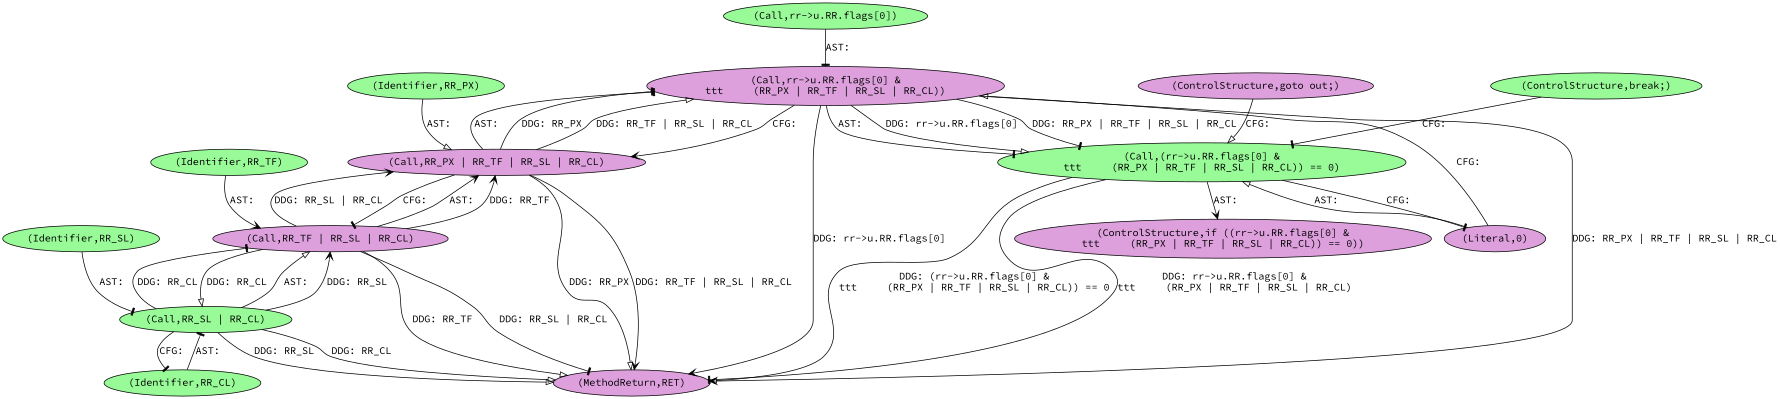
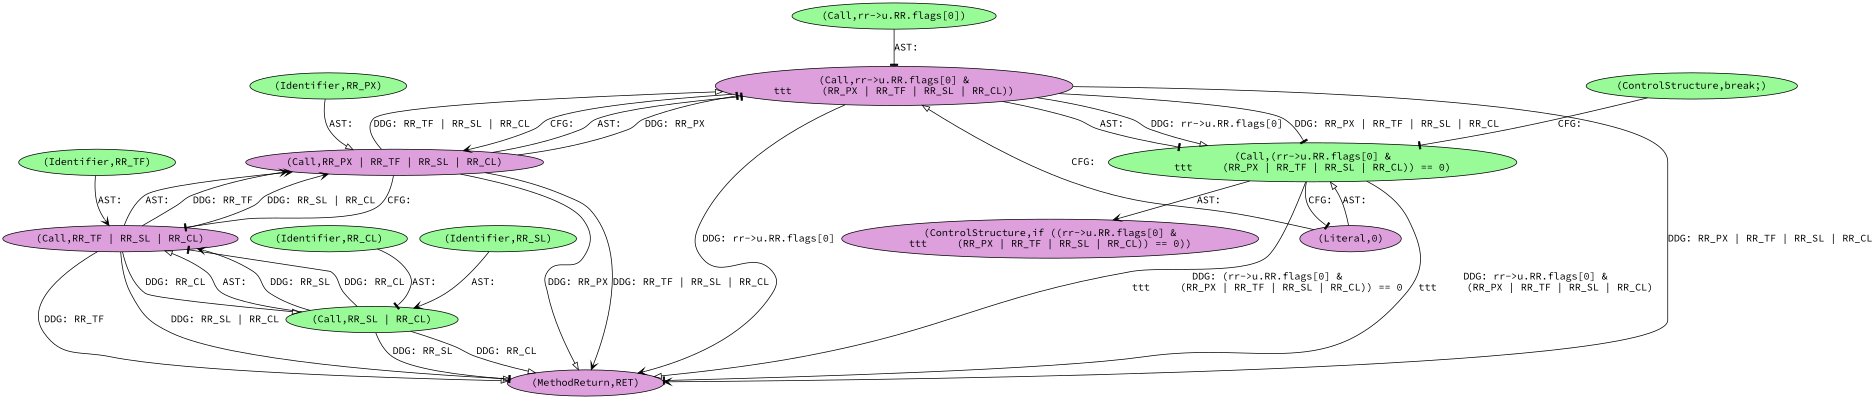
(1256, 86) -> none
(96, 290) -> (459, 284)
(158, 347) -> none
